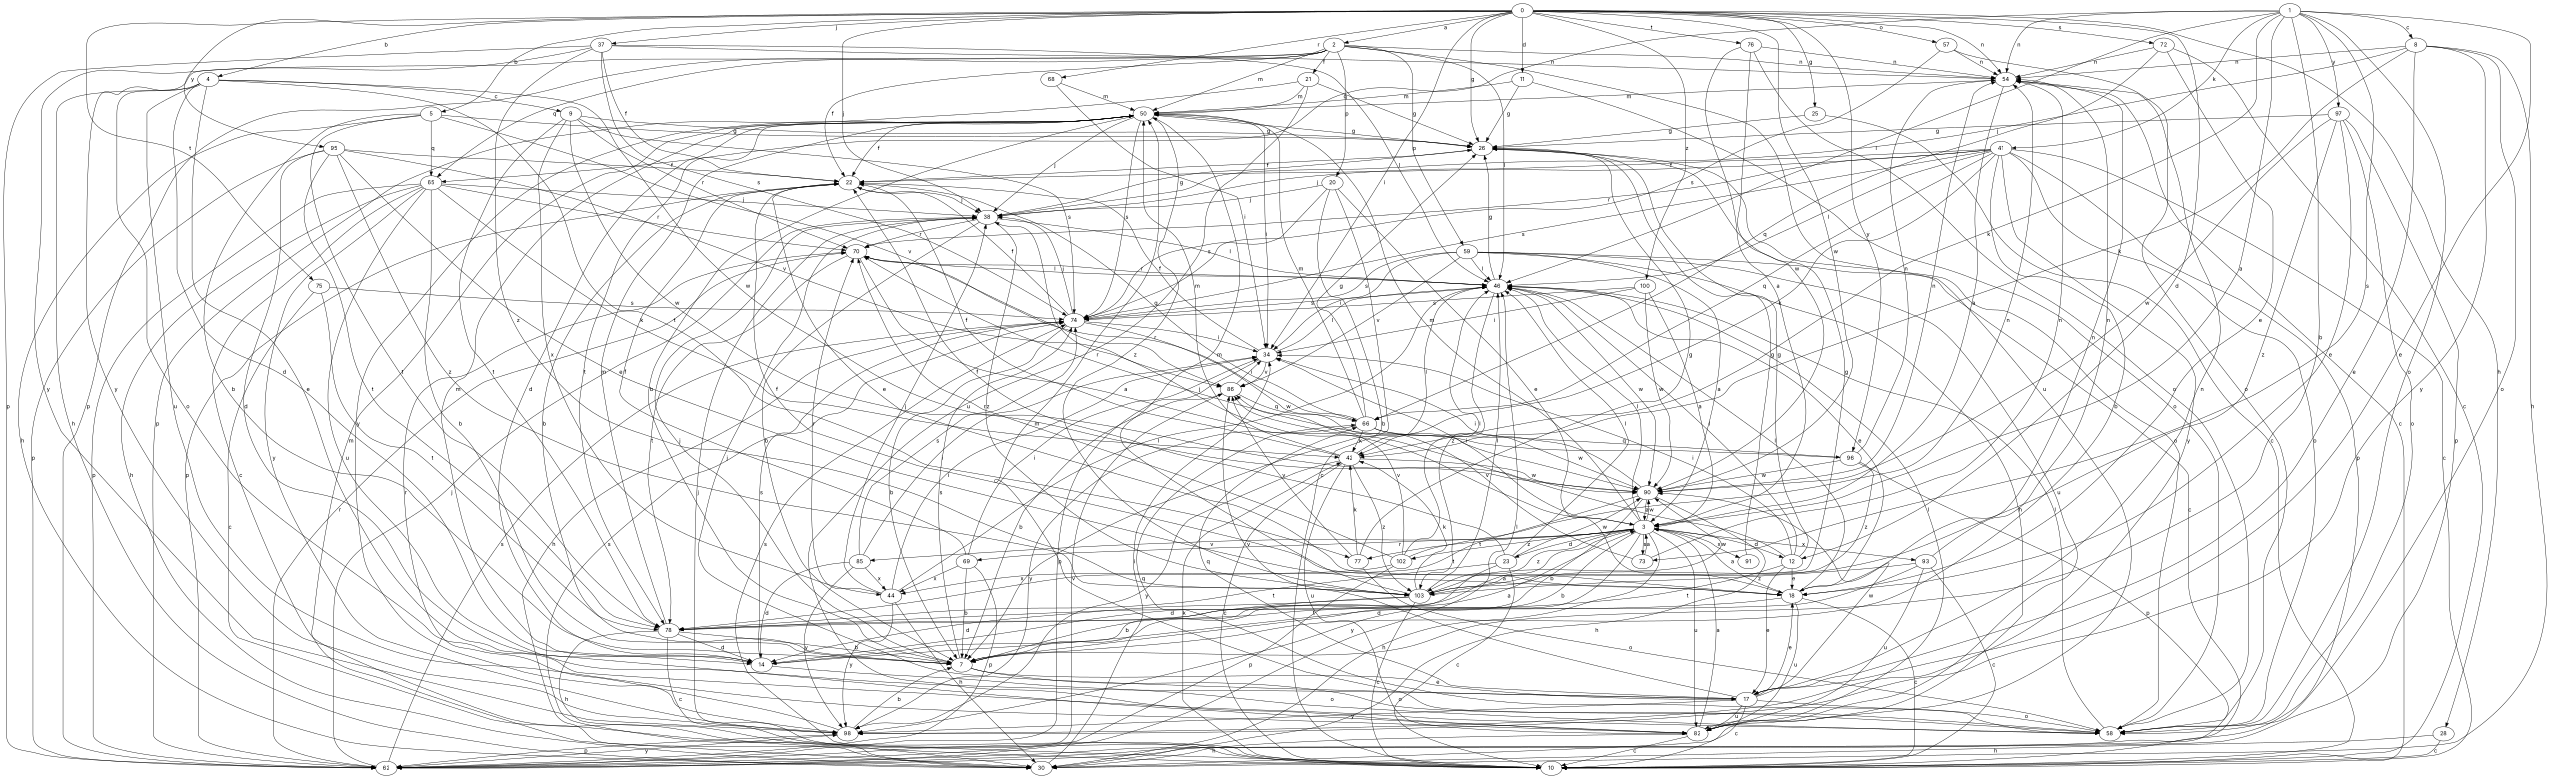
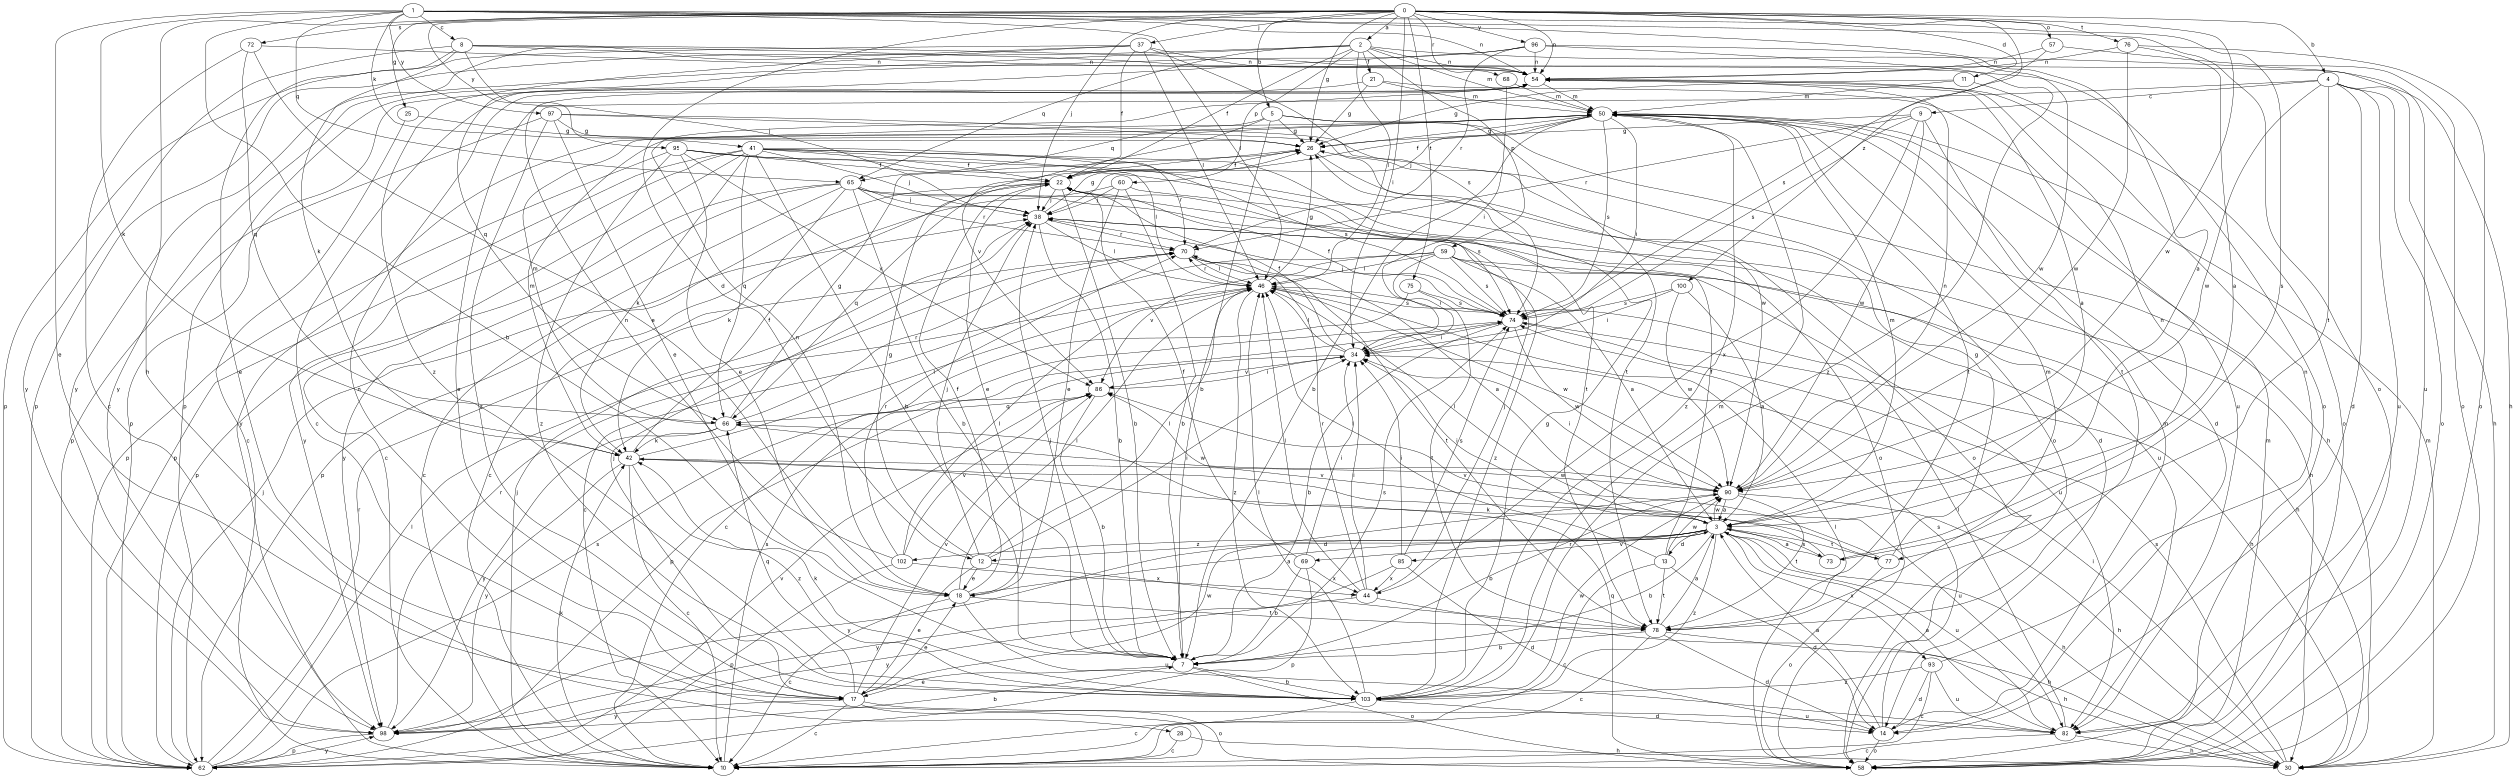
(1332, 183) -> (1122, 183)
(1781, 373) -> none
(1605, 443) -> (783, 87)
(1506, 562) -> (1665, 562)
(1749, 562) -> none
(1114, 626) -> (1273, 682)
